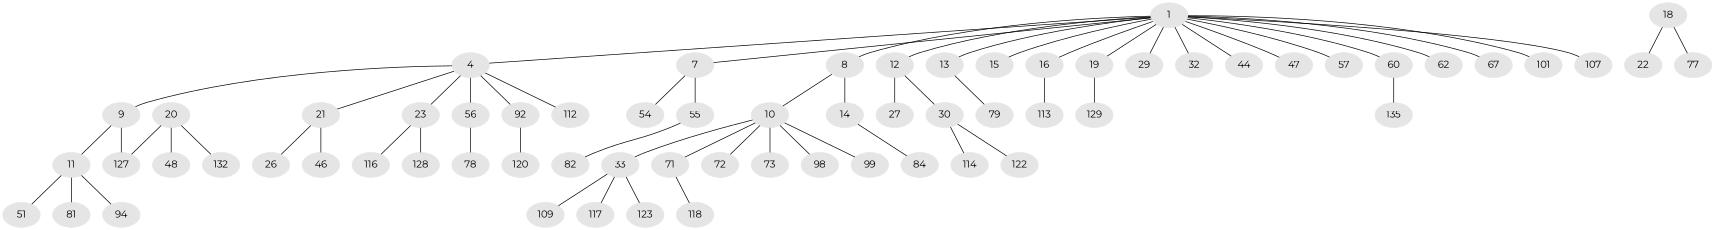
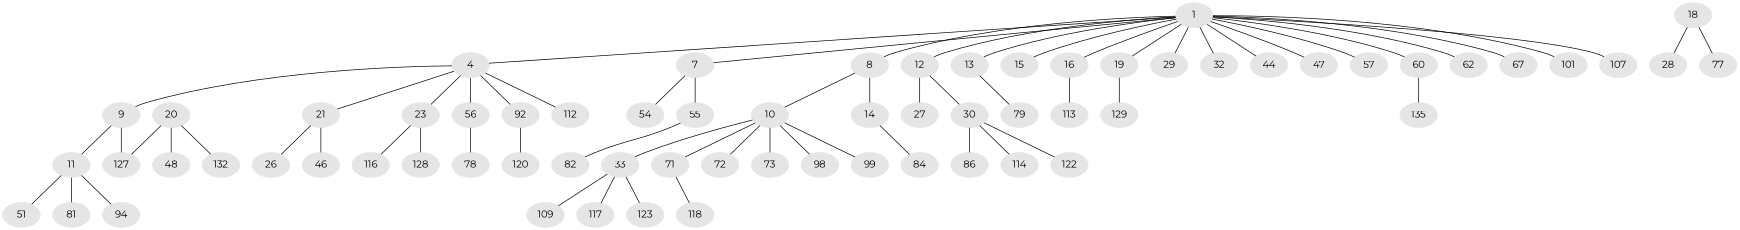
(1643, 65) -> (1668, 65)
none -> (970, 165)
